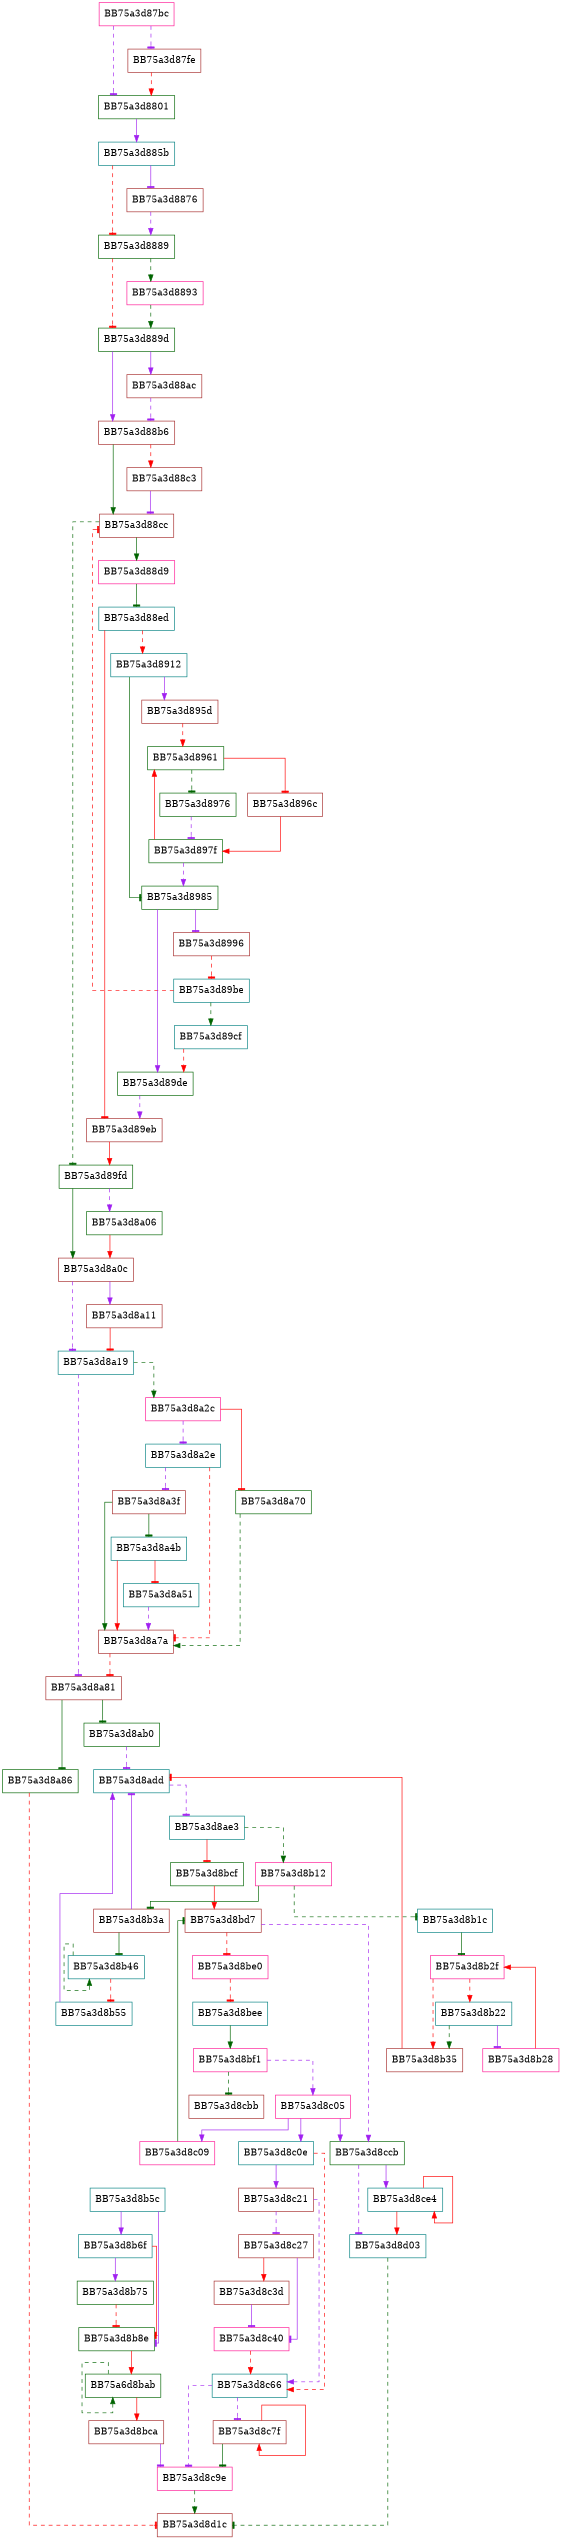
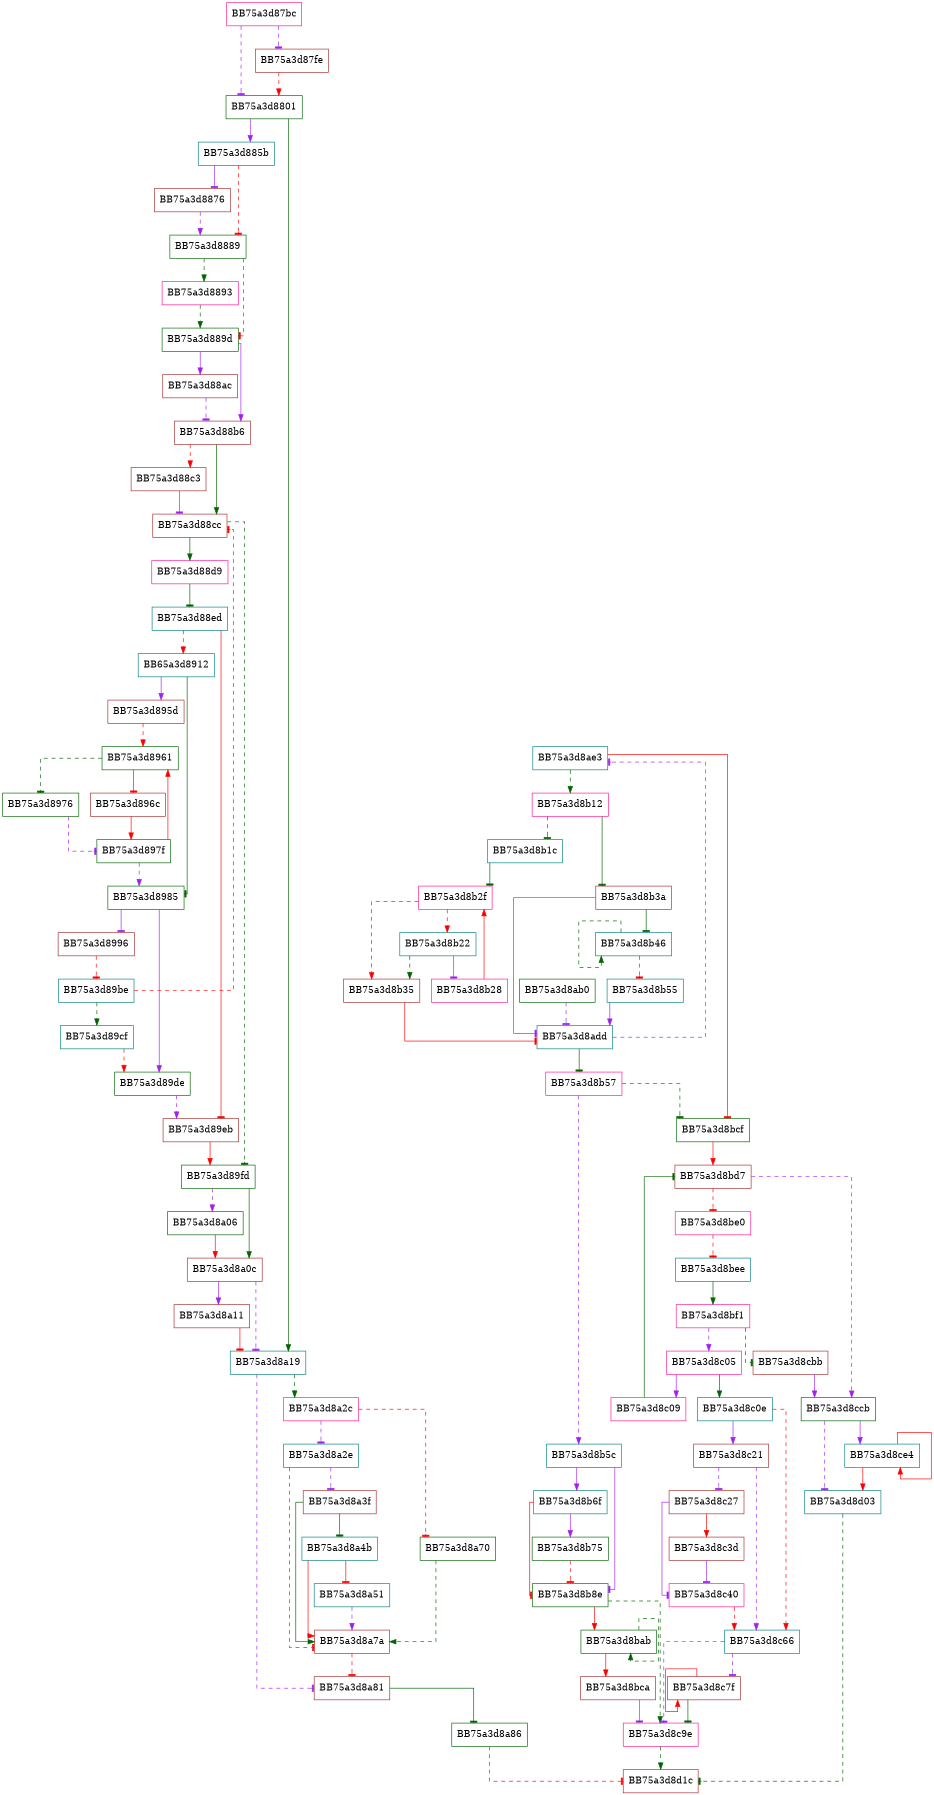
(149, 665) -> (176, 665)
none -> (288, 732)
none -> (584, 1084)
(242, 1438) -> (426, 1438)
none -> (660, 1612)
(103, 1710) -> none
(301, 2127) -> (719, 1383)
(340, 2127) -> (815, 1383)
(123, 2386) -> (619, 1642)
